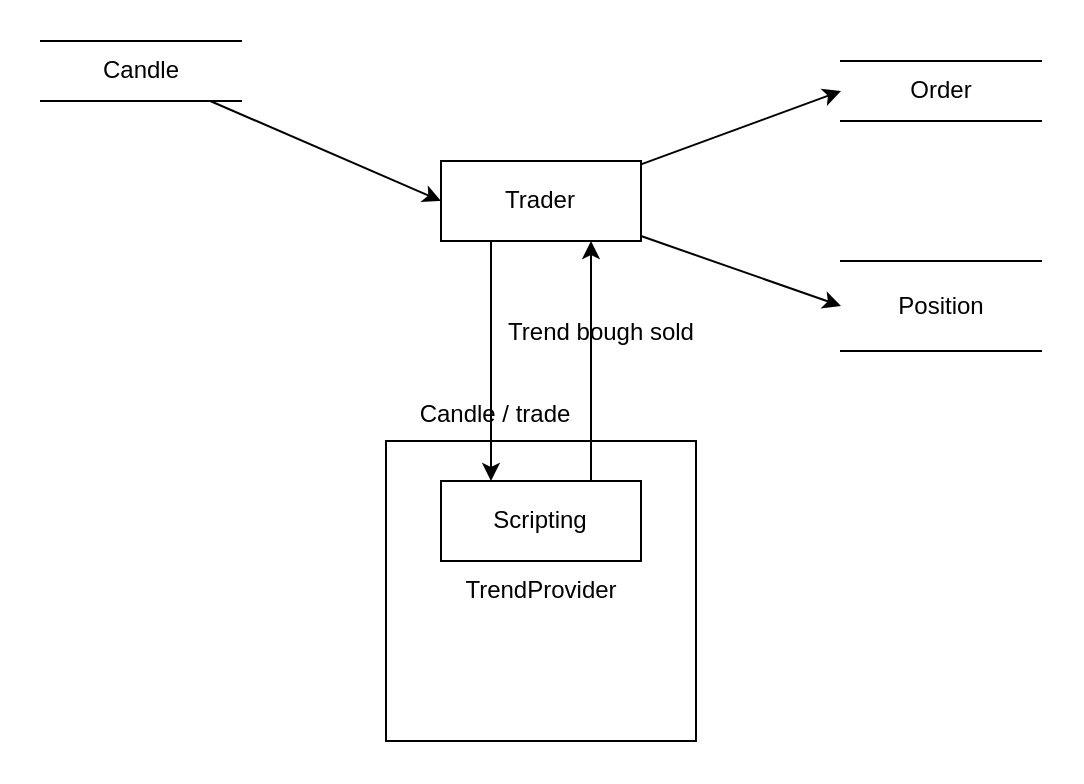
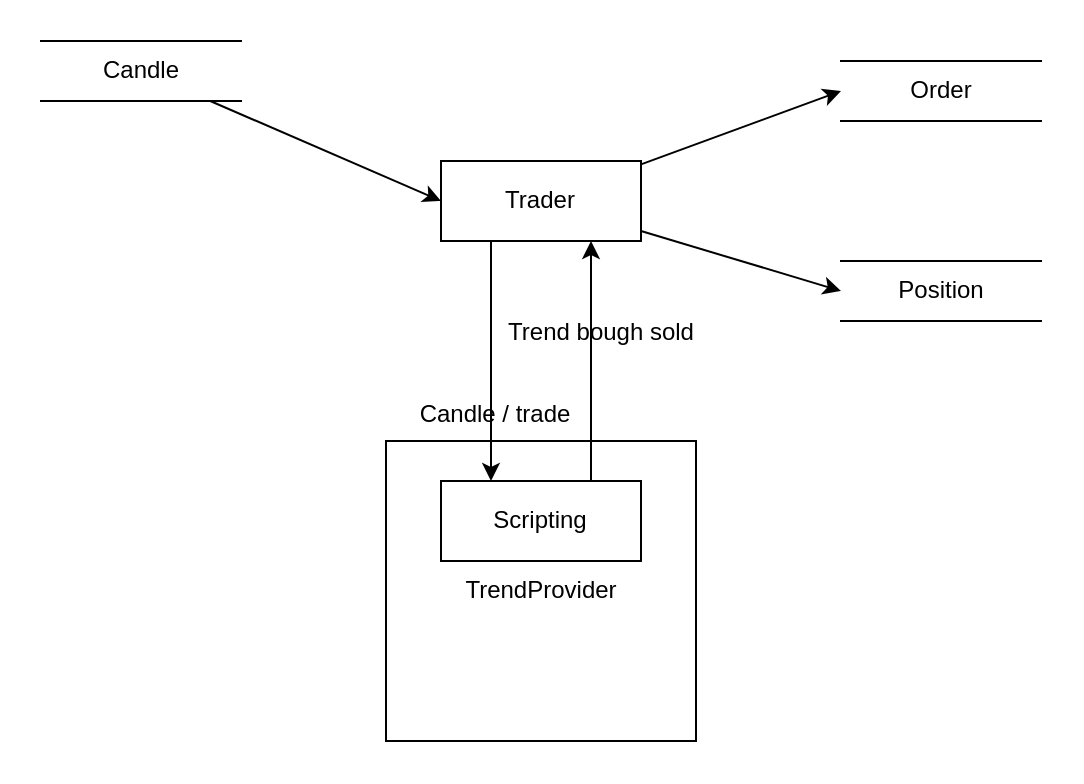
(941, 306) -> (941, 291)
